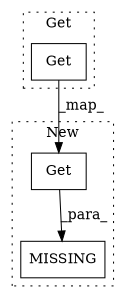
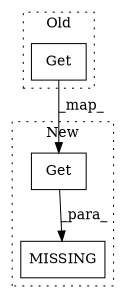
(59, 24) -> (59, 24)
